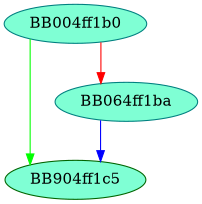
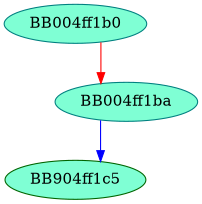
(30, 97) -> none
(126, 102) -> (126, 102)
